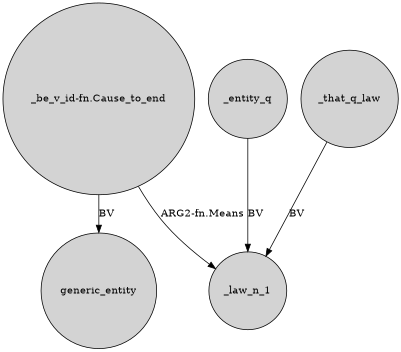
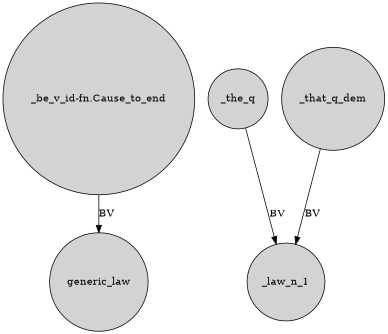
(248, 99) -> (238, 99)
(350, 99) -> (333, 99)
(170, 229) -> none
(99, 291) -> (99, 282)
